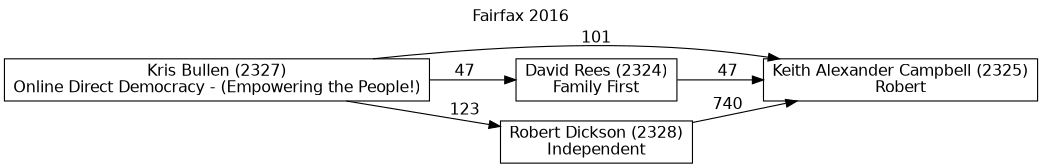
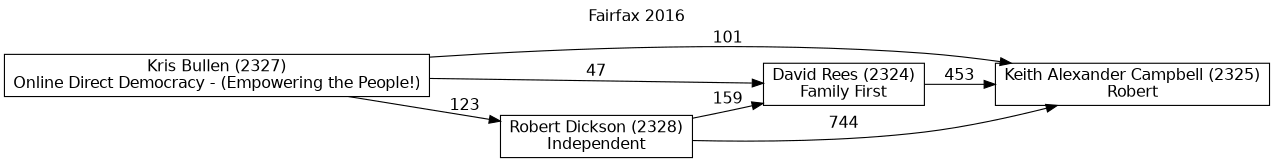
(728, 72) -> (960, 76)
(728, 105) -> (844, 124)
none -> (723, 112)
